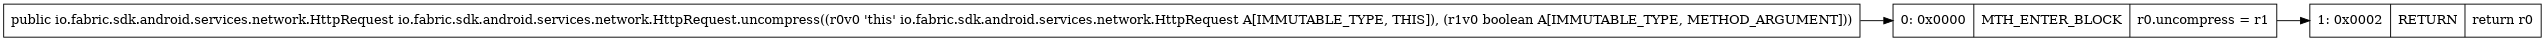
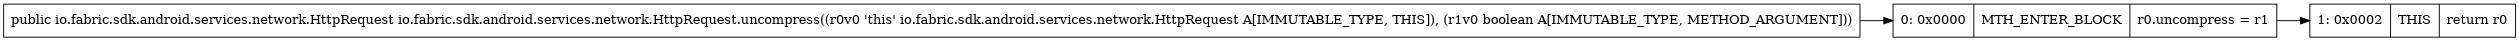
(2428, 20) -> (2415, 20)
